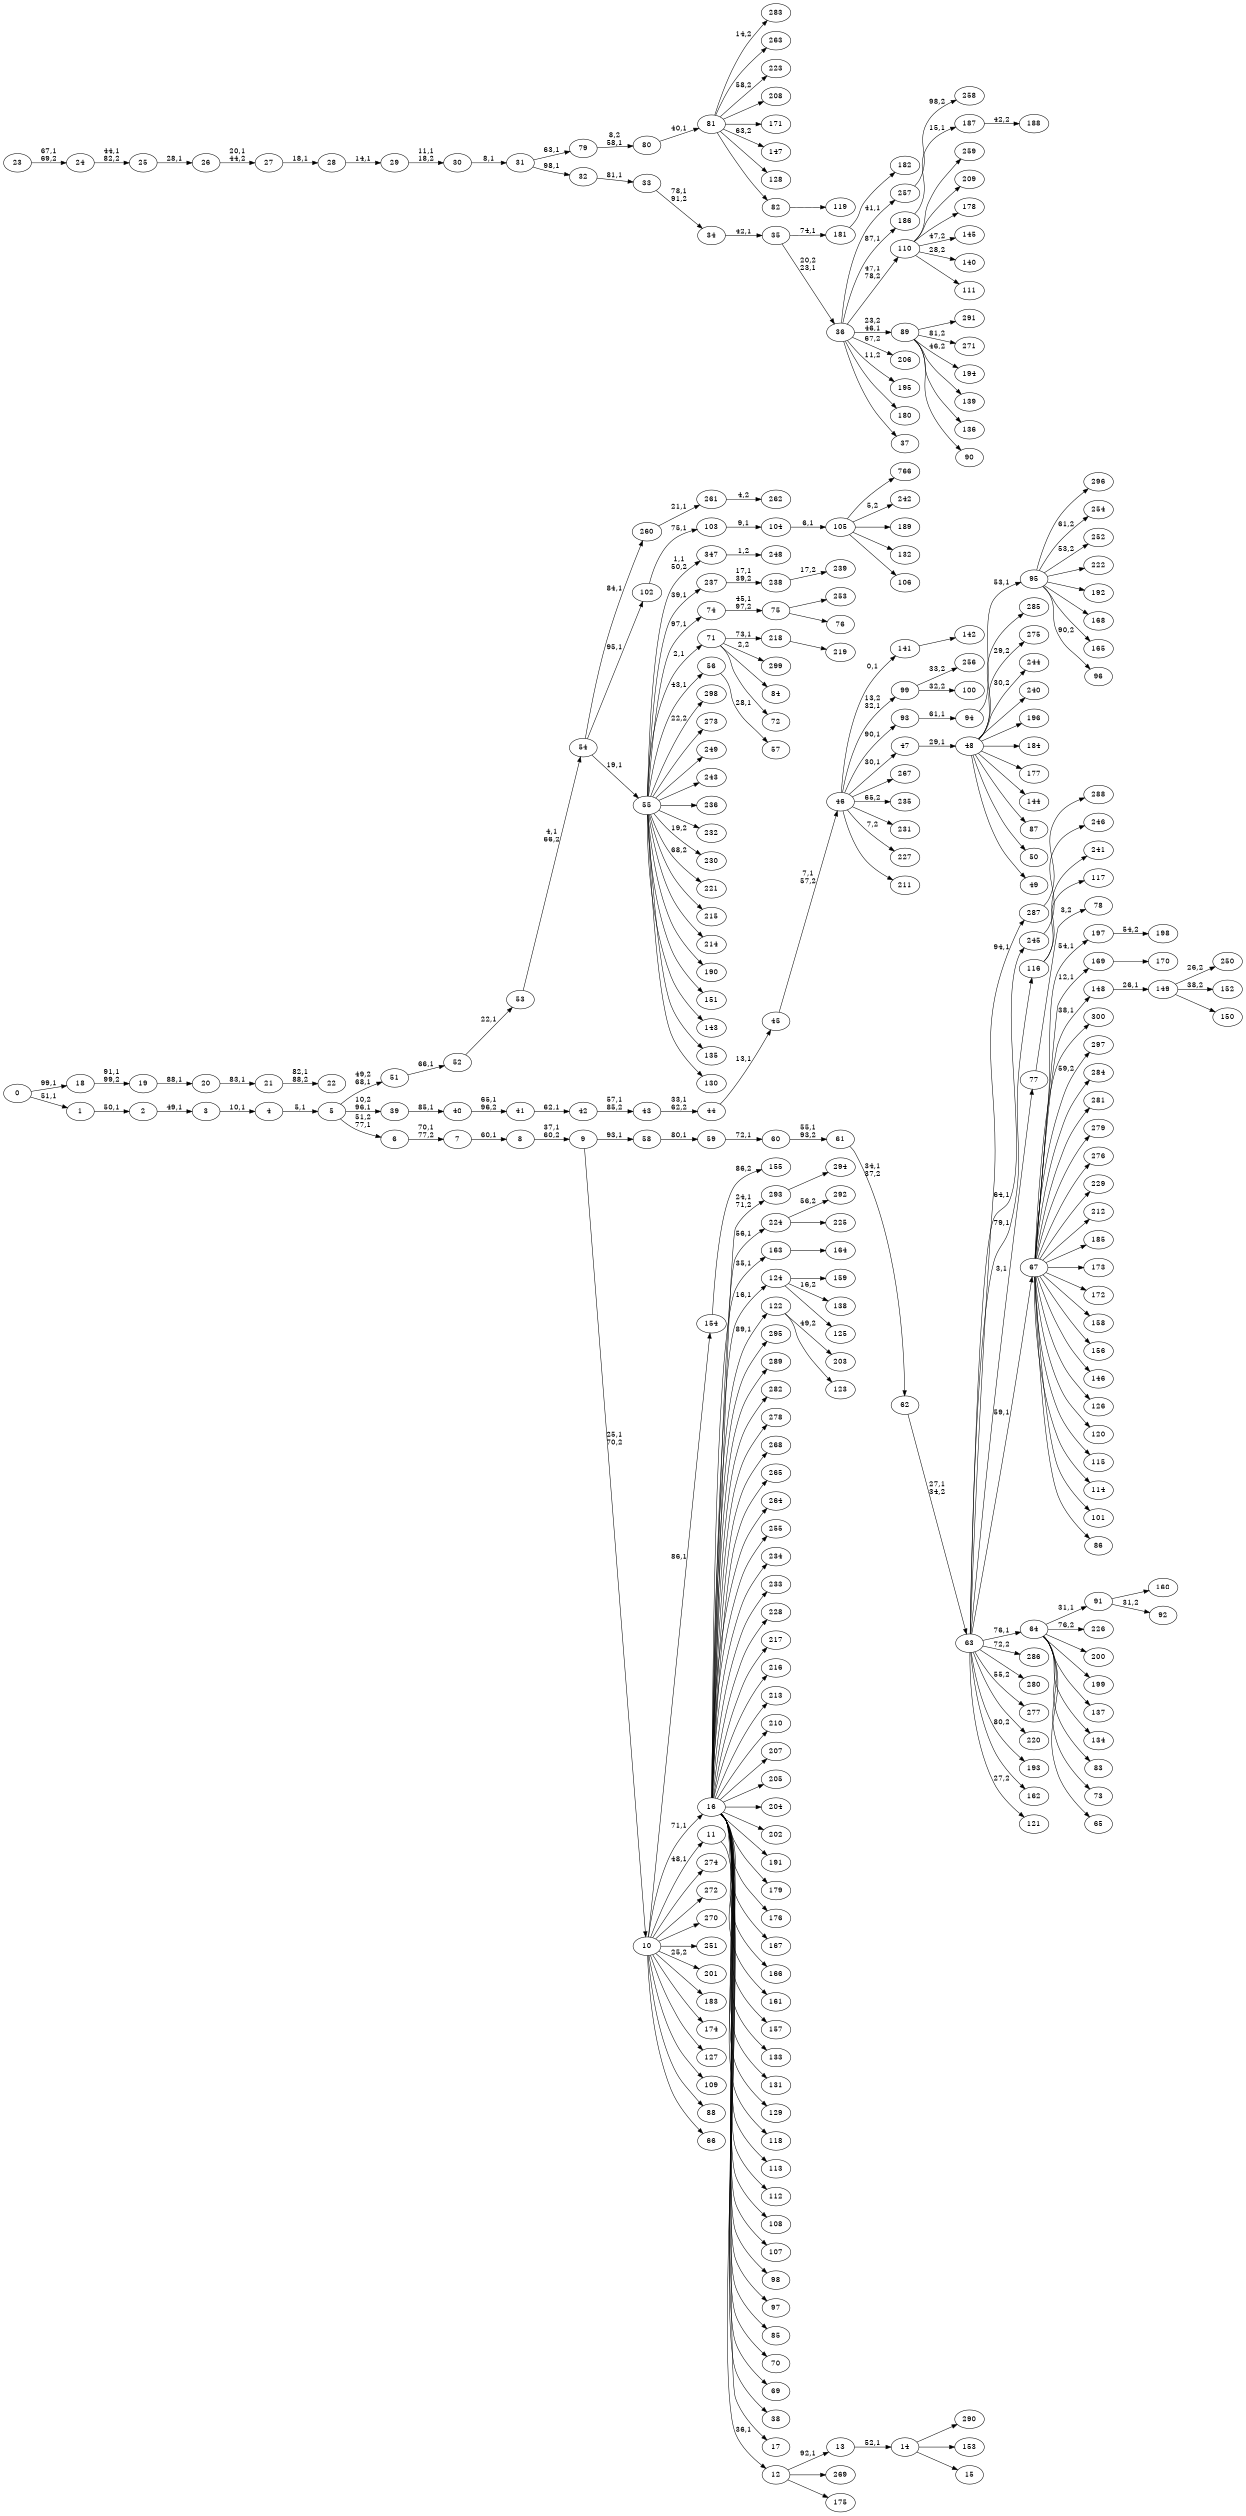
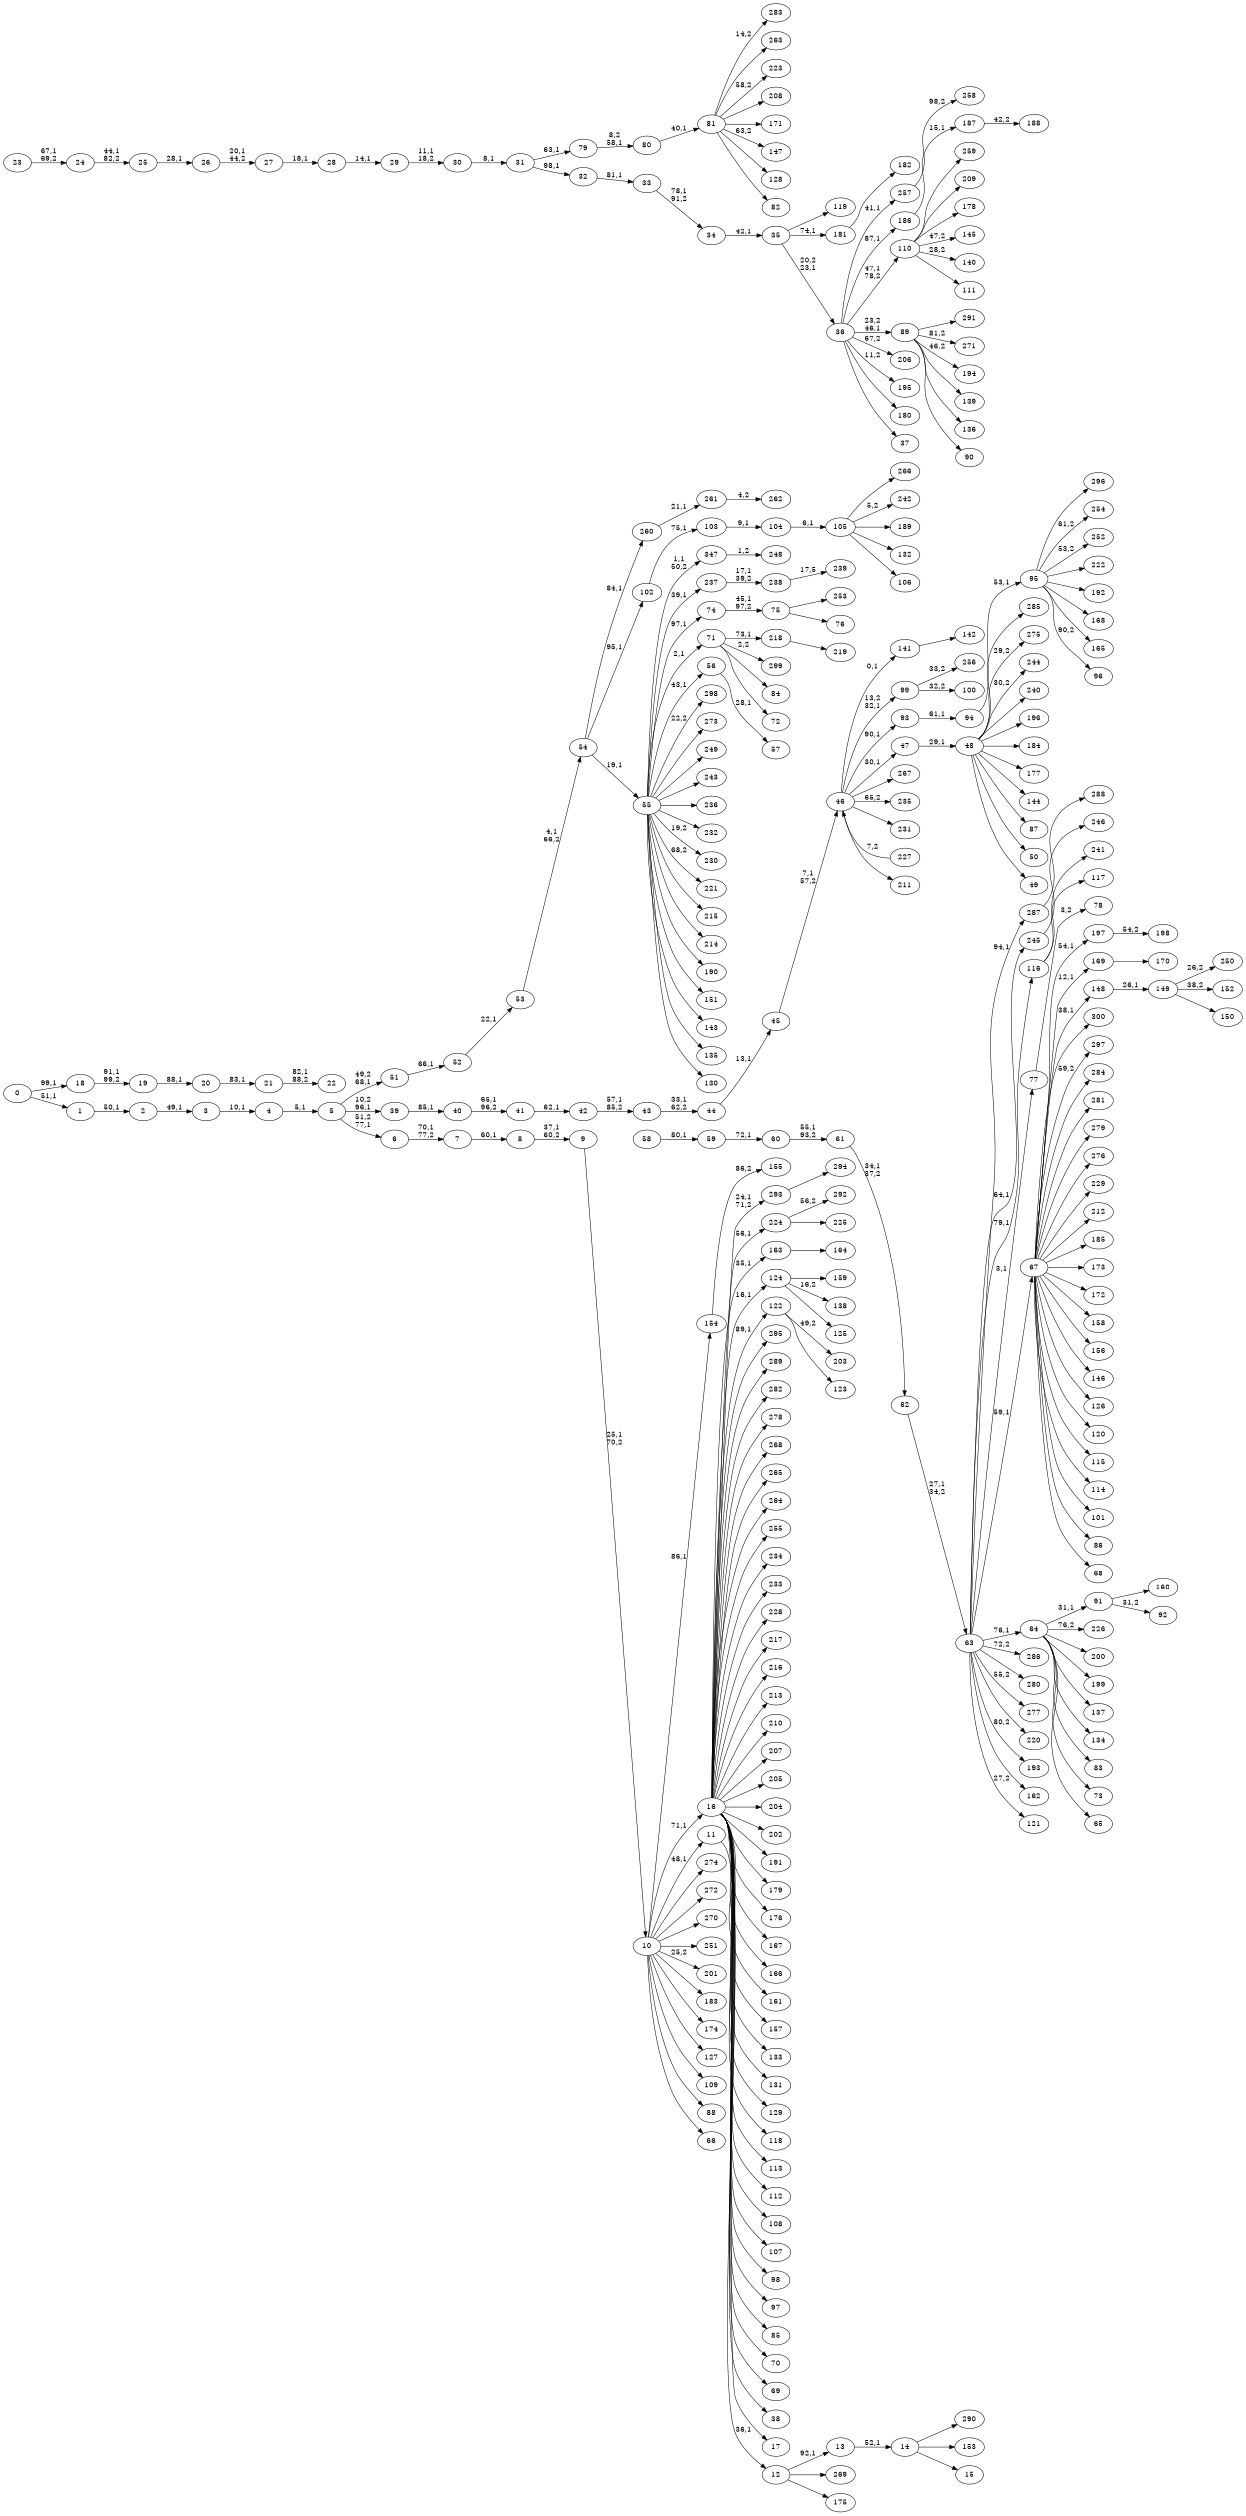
(805, 207) -> (806, 222)
(905, 471) -> (905, 471)
(808, 570) -> (808, 570)
(867, 831) -> (861, 847)
(613, 1139) -> none
none -> (1099, 1574)
